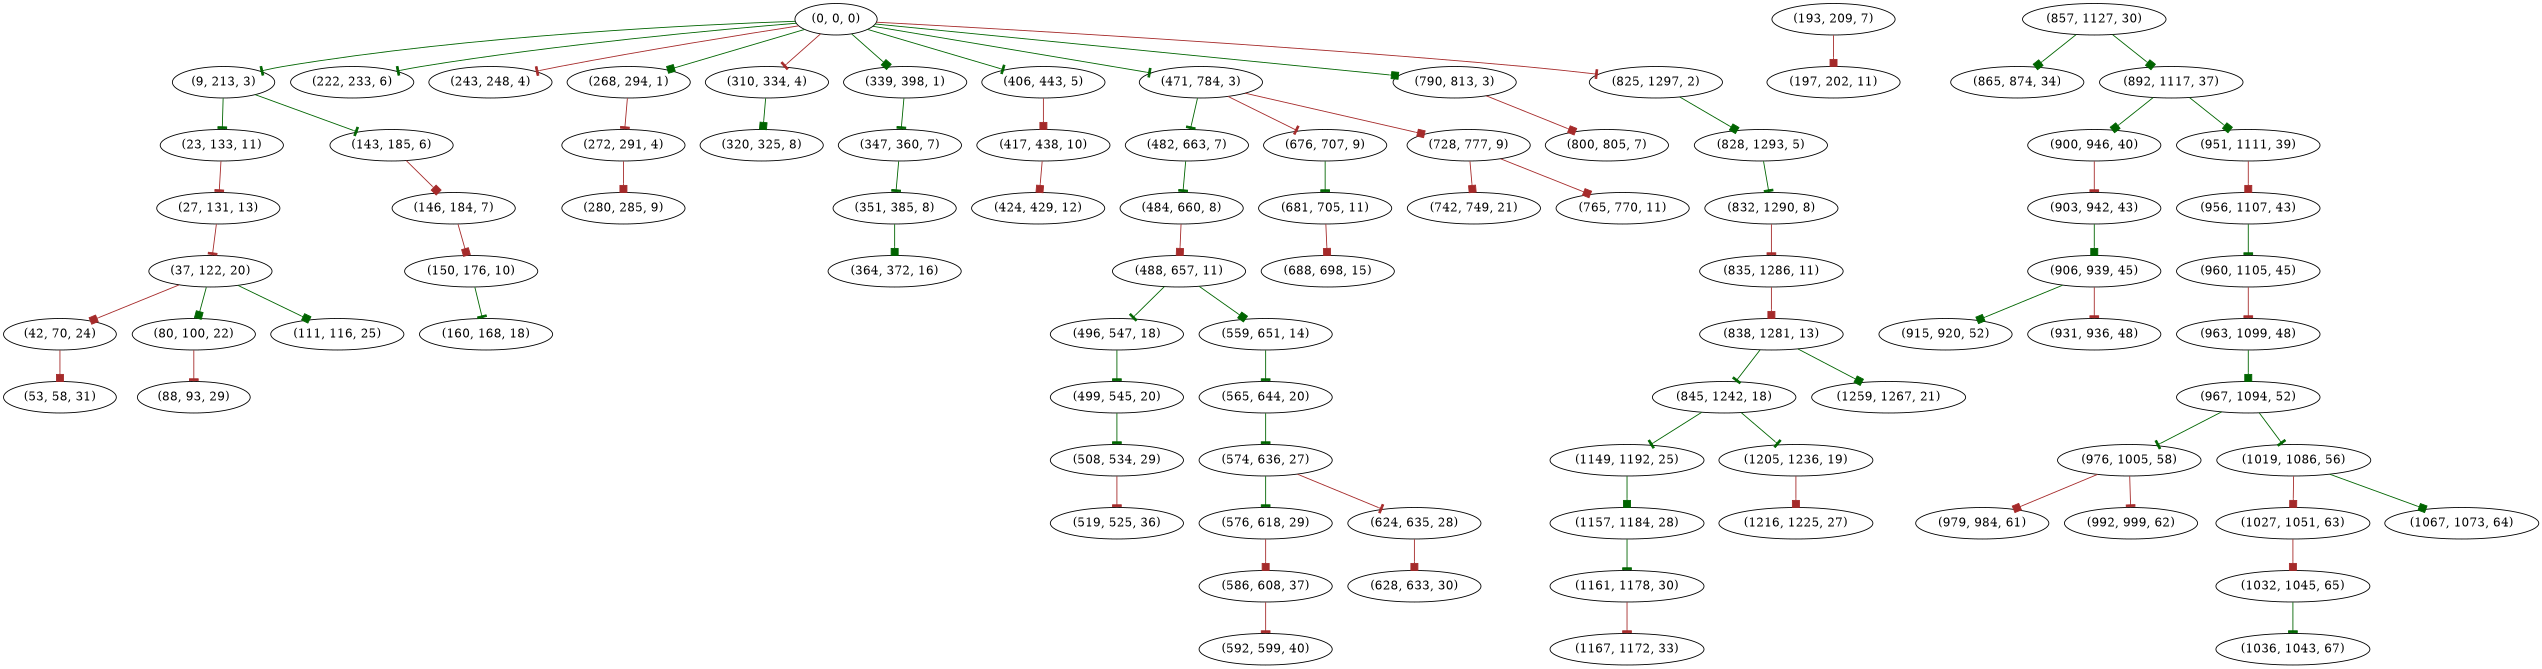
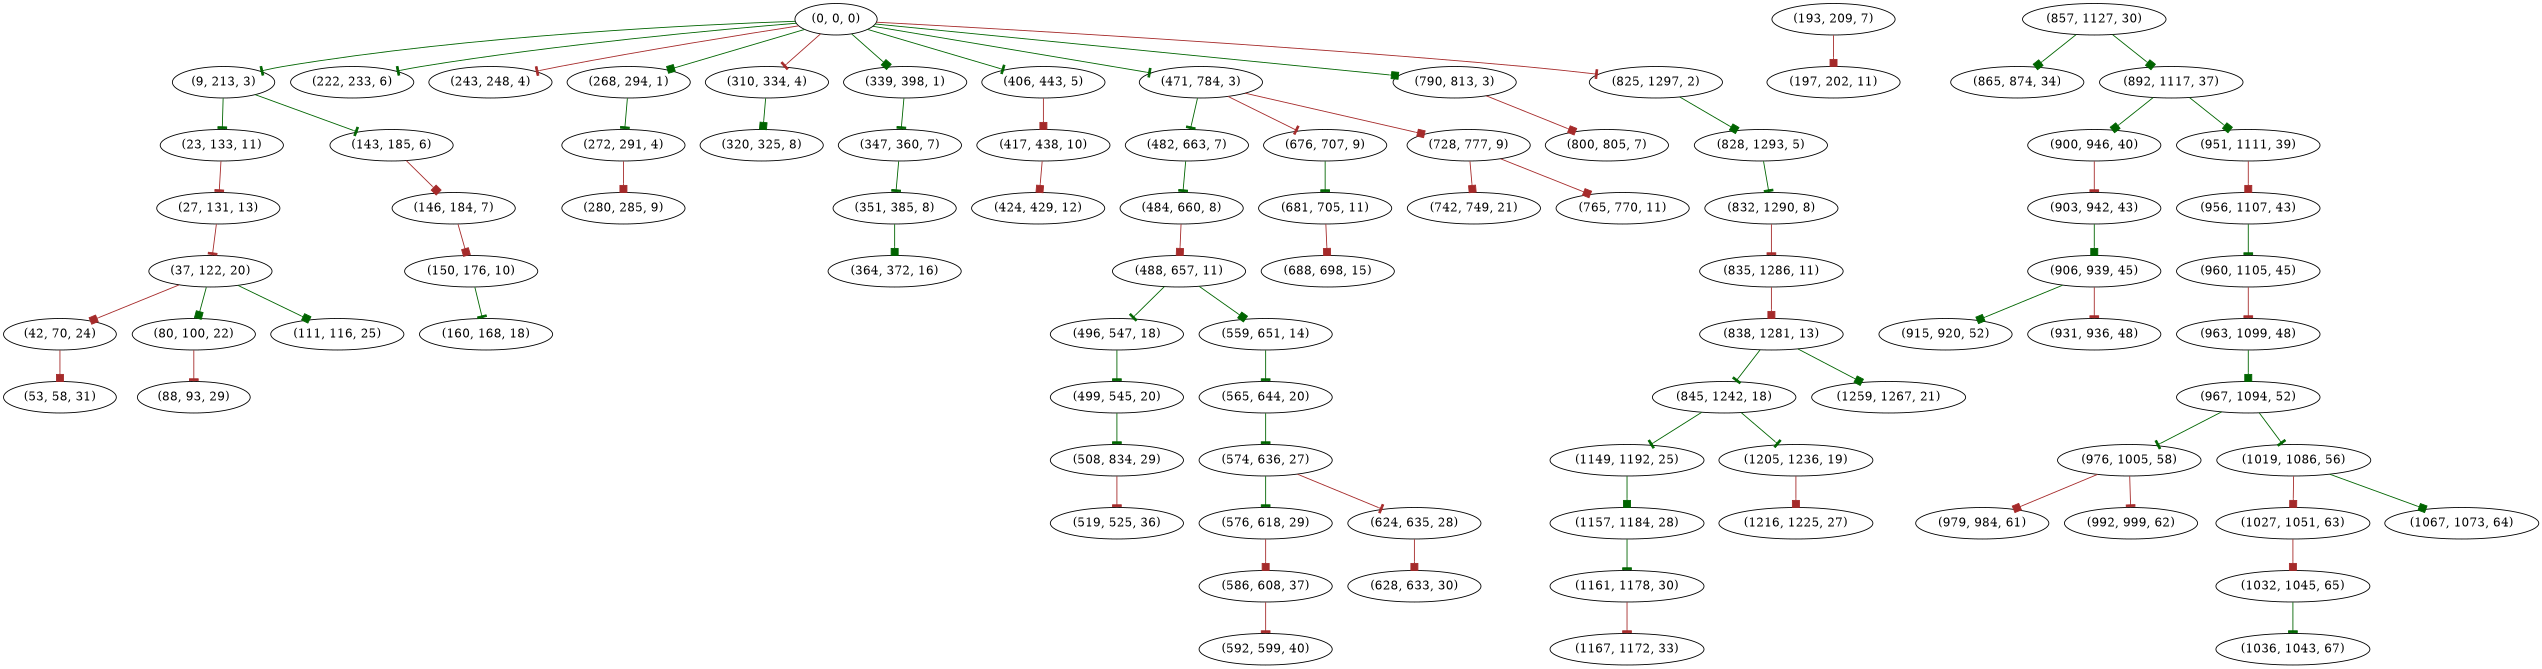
(626, 112) -> (626, 112)
(1117, 460) -> (1117, 460)
